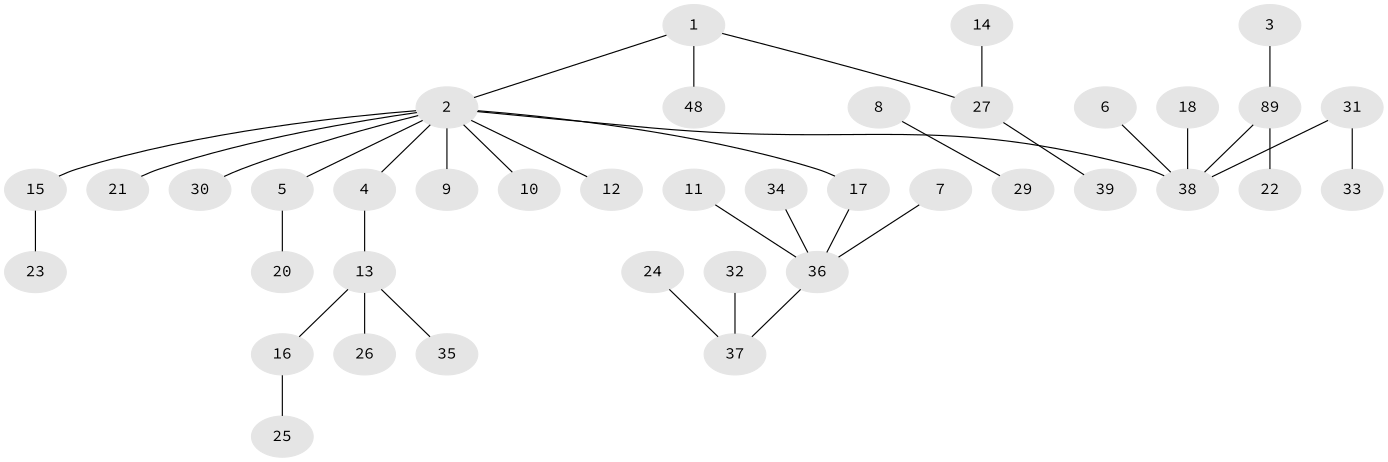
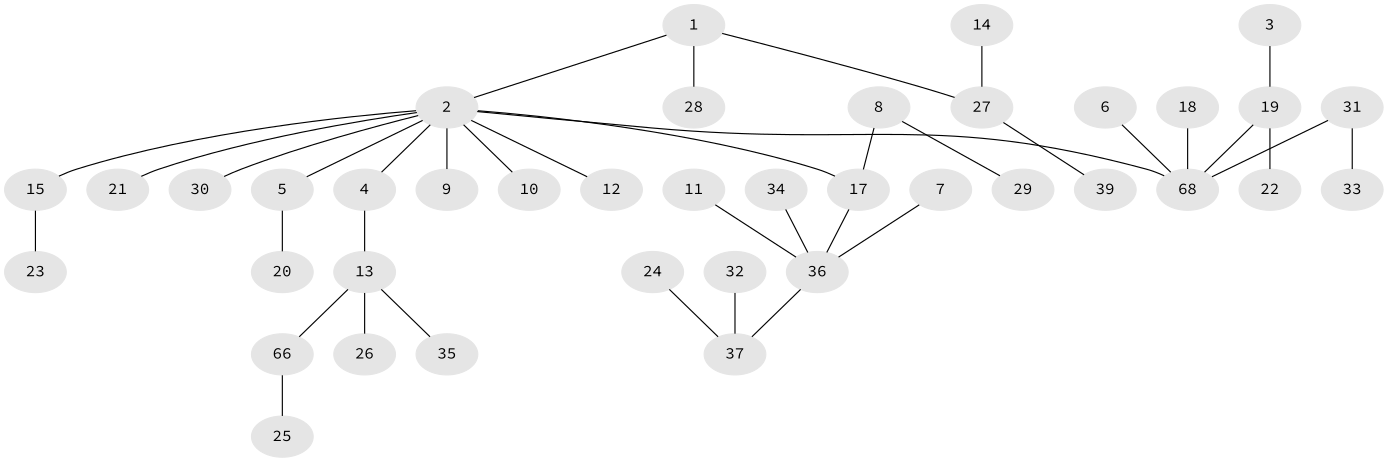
(694, 107) -> (694, 107)
(1270, 107) -> (1270, 107)
none -> (869, 149)
(1188, 190) -> (1188, 190)
(282, 354) -> (282, 354)
